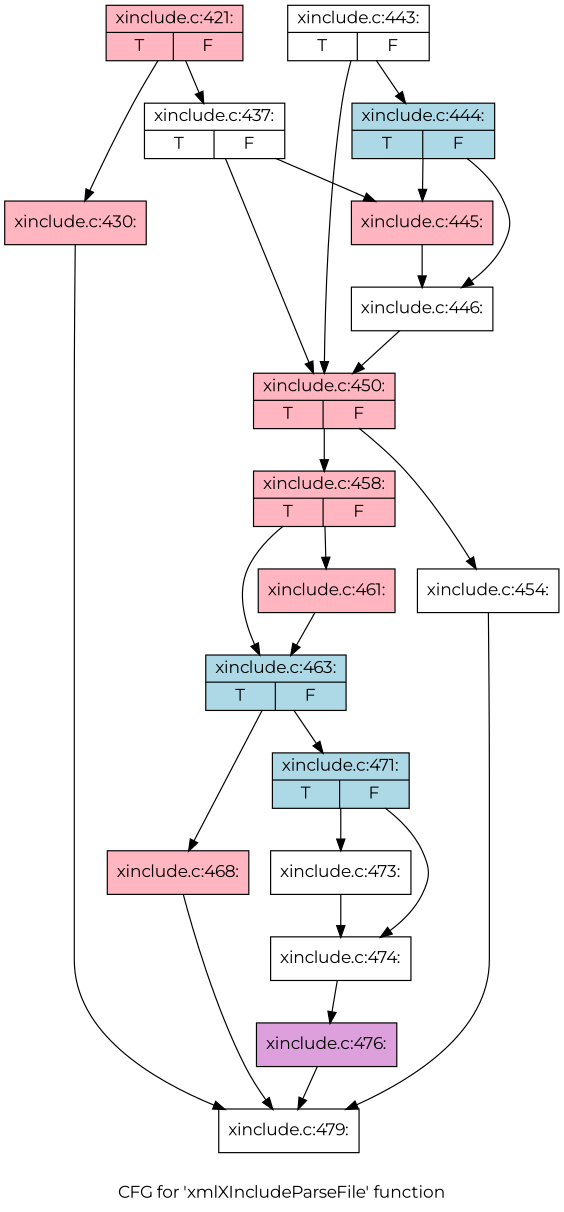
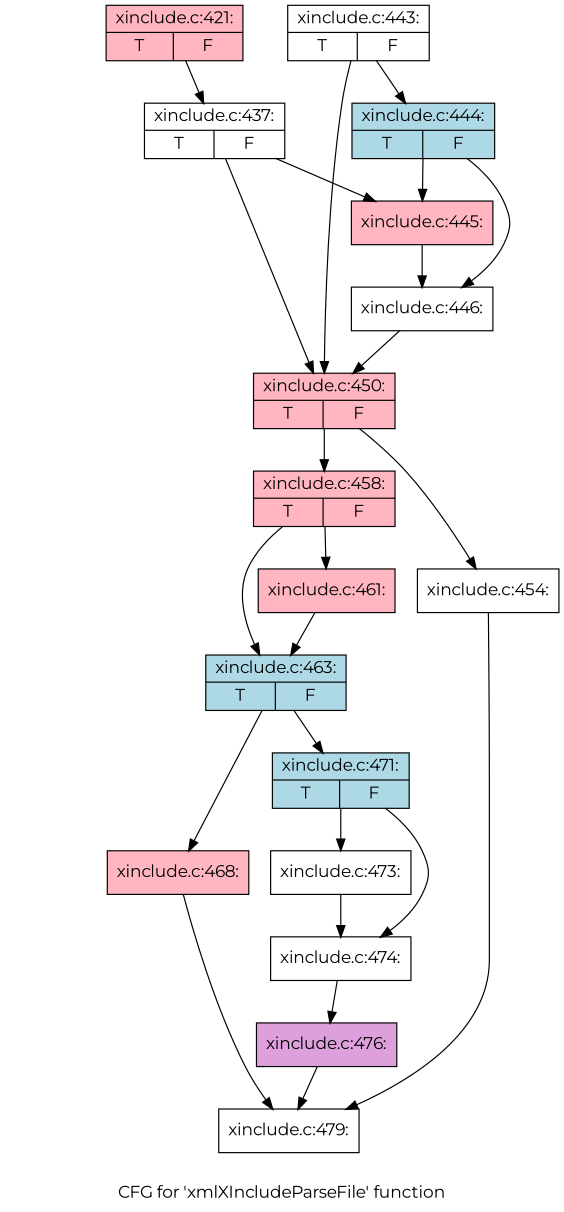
(75, 223) -> none
